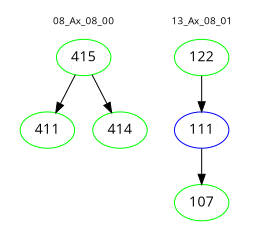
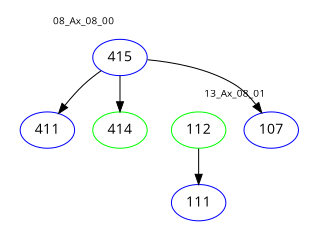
(84, 57) -> (120, 57)
(202, 57) -> (199, 130)
(47, 130) -> (47, 130)
(202, 161) -> (206, 72)
(202, 203) -> (271, 130)
